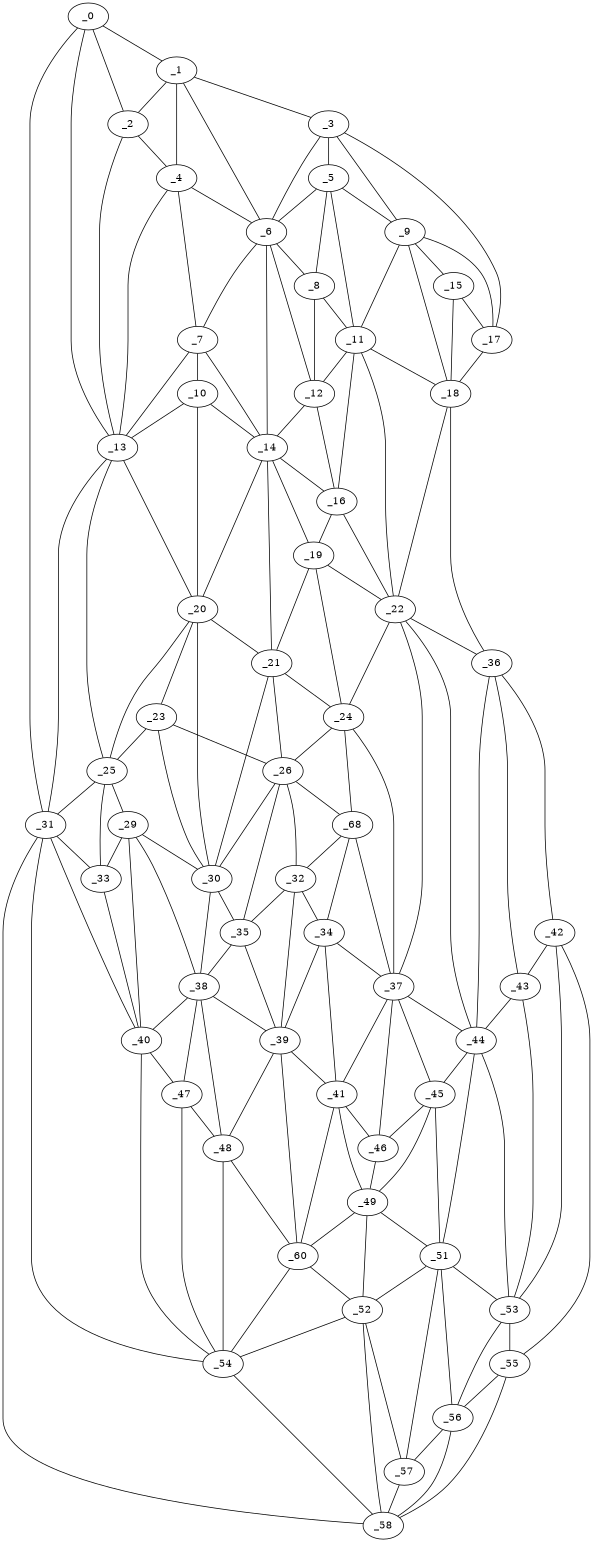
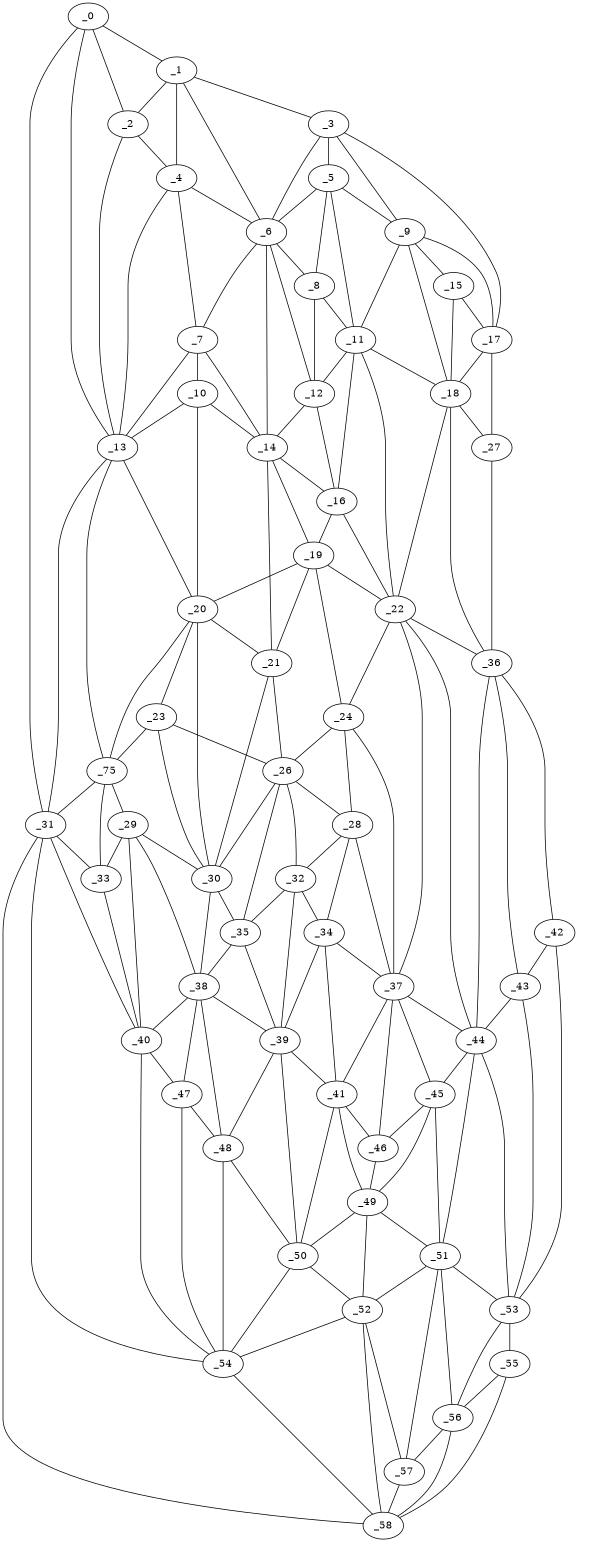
none -> (492, 448)
(232, 528) -> (256, 582)
(308, 690) -> none
(107, 771) -> (107, 771)
(353, 825) -> (353, 825)
(590, 1159) -> none
(298, 1256) -> (298, 1256)
